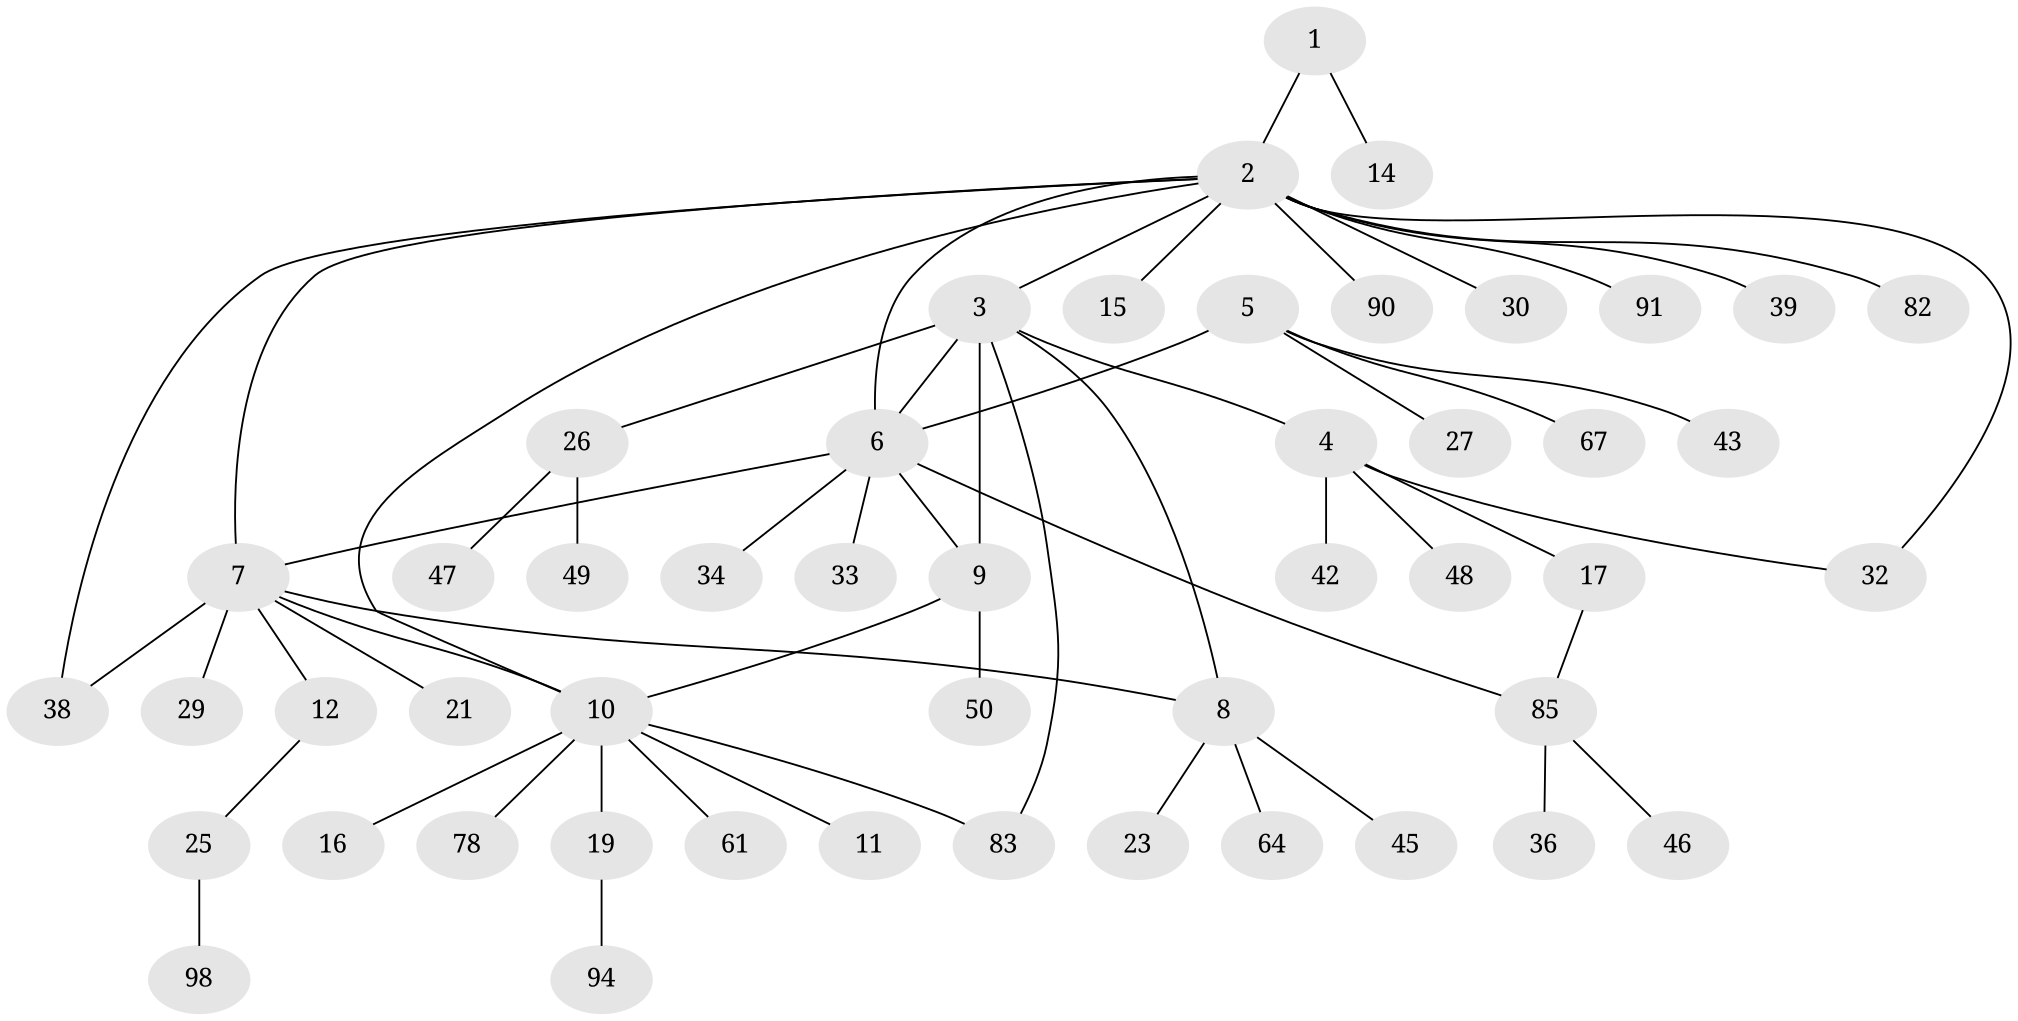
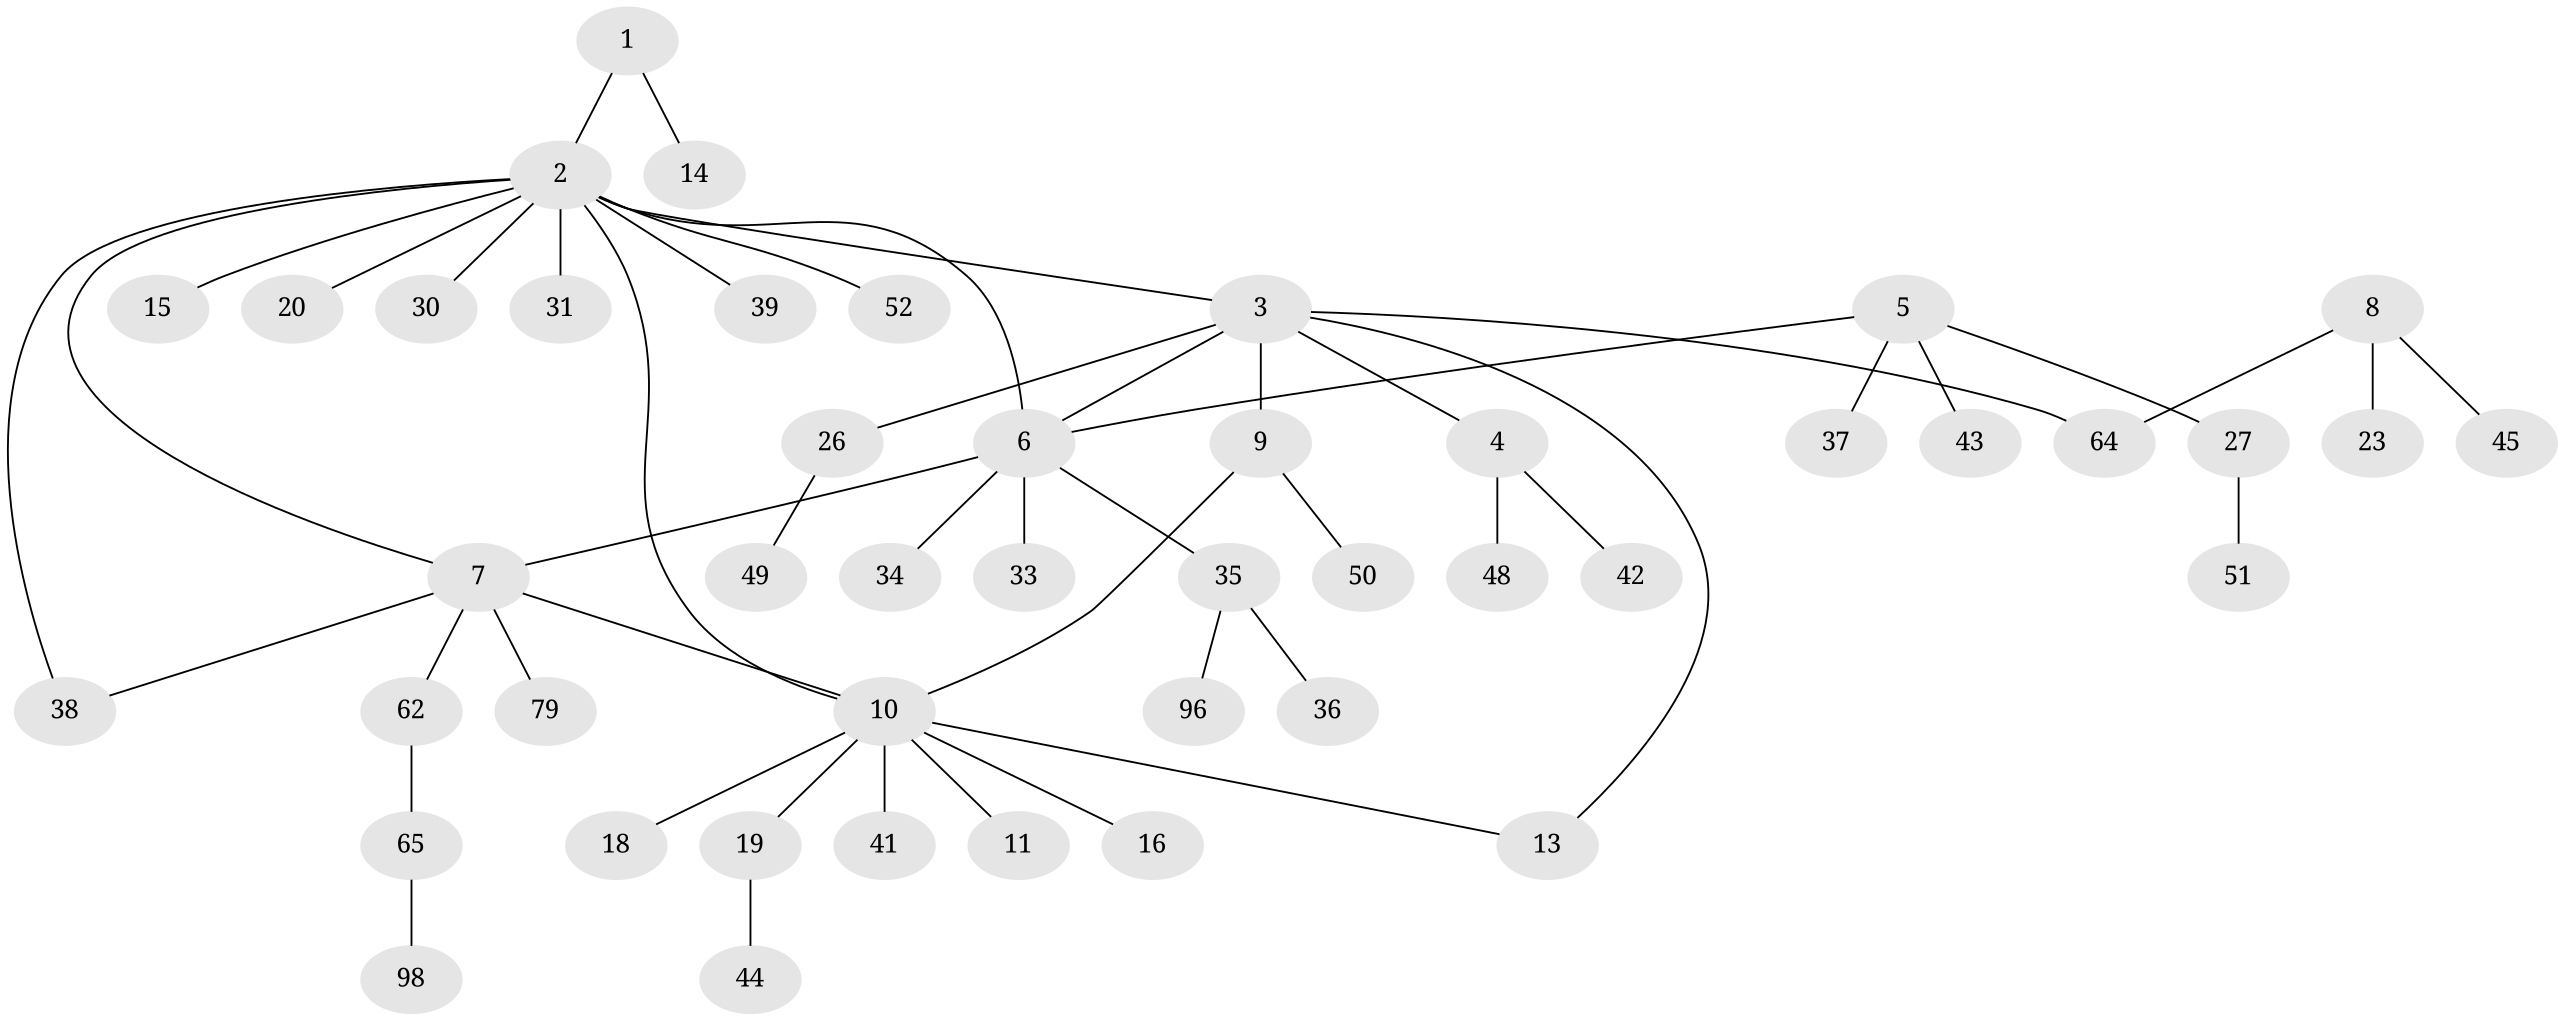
(1382, 309) -> (292, 309)
(1650, 309) -> (561, 309)
(1918, 309) -> (899, 309)
(1594, 443) -> (1836, 443)
(1152, 483) -> (1730, 347)
(928, 510) -> none
(443, 577) -> none
(1594, 577) -> none
(1876, 577) -> none
none -> (2239, 577)
(730, 648) -> none
(192, 711) -> (546, 711)
(326, 711) -> (412, 711)
(460, 711) -> none
(1546, 711) -> (1229, 577)
(199, 846) -> (412, 846)
(467, 846) -> (616, 846)
(736, 846) -> (885, 846)
(1004, 846) -> (1548, 846)
(1678, 846) -> (1194, 711)
(602, 980) -> (750, 980)
